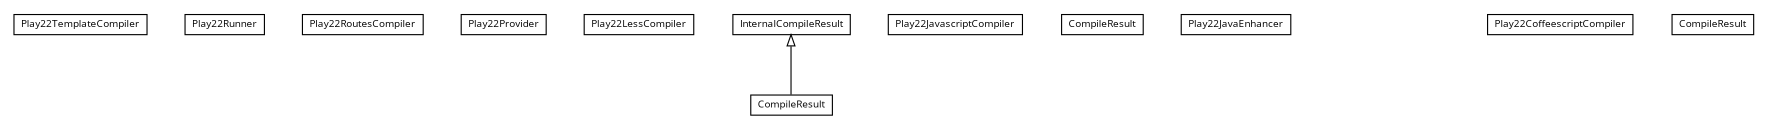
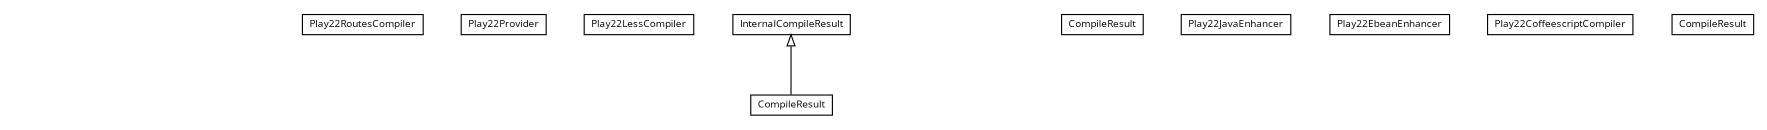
(80, 25) -> none
(224, 25) -> none
(955, 25) -> none
none -> (1389, 25)
